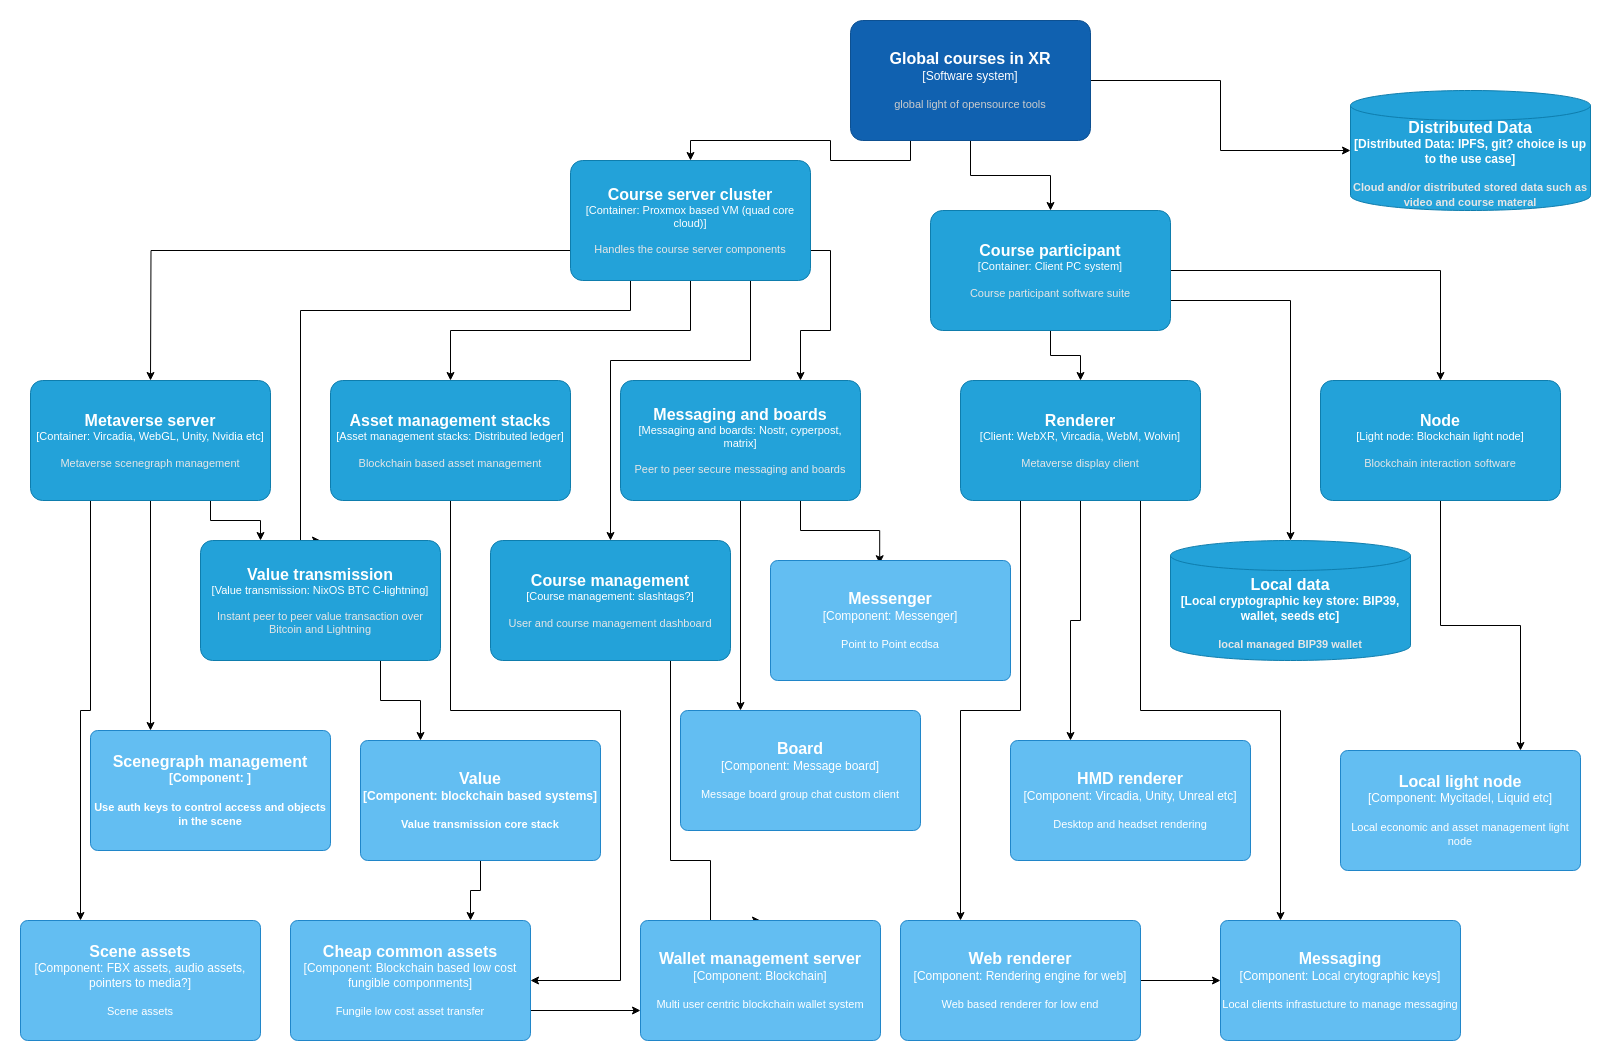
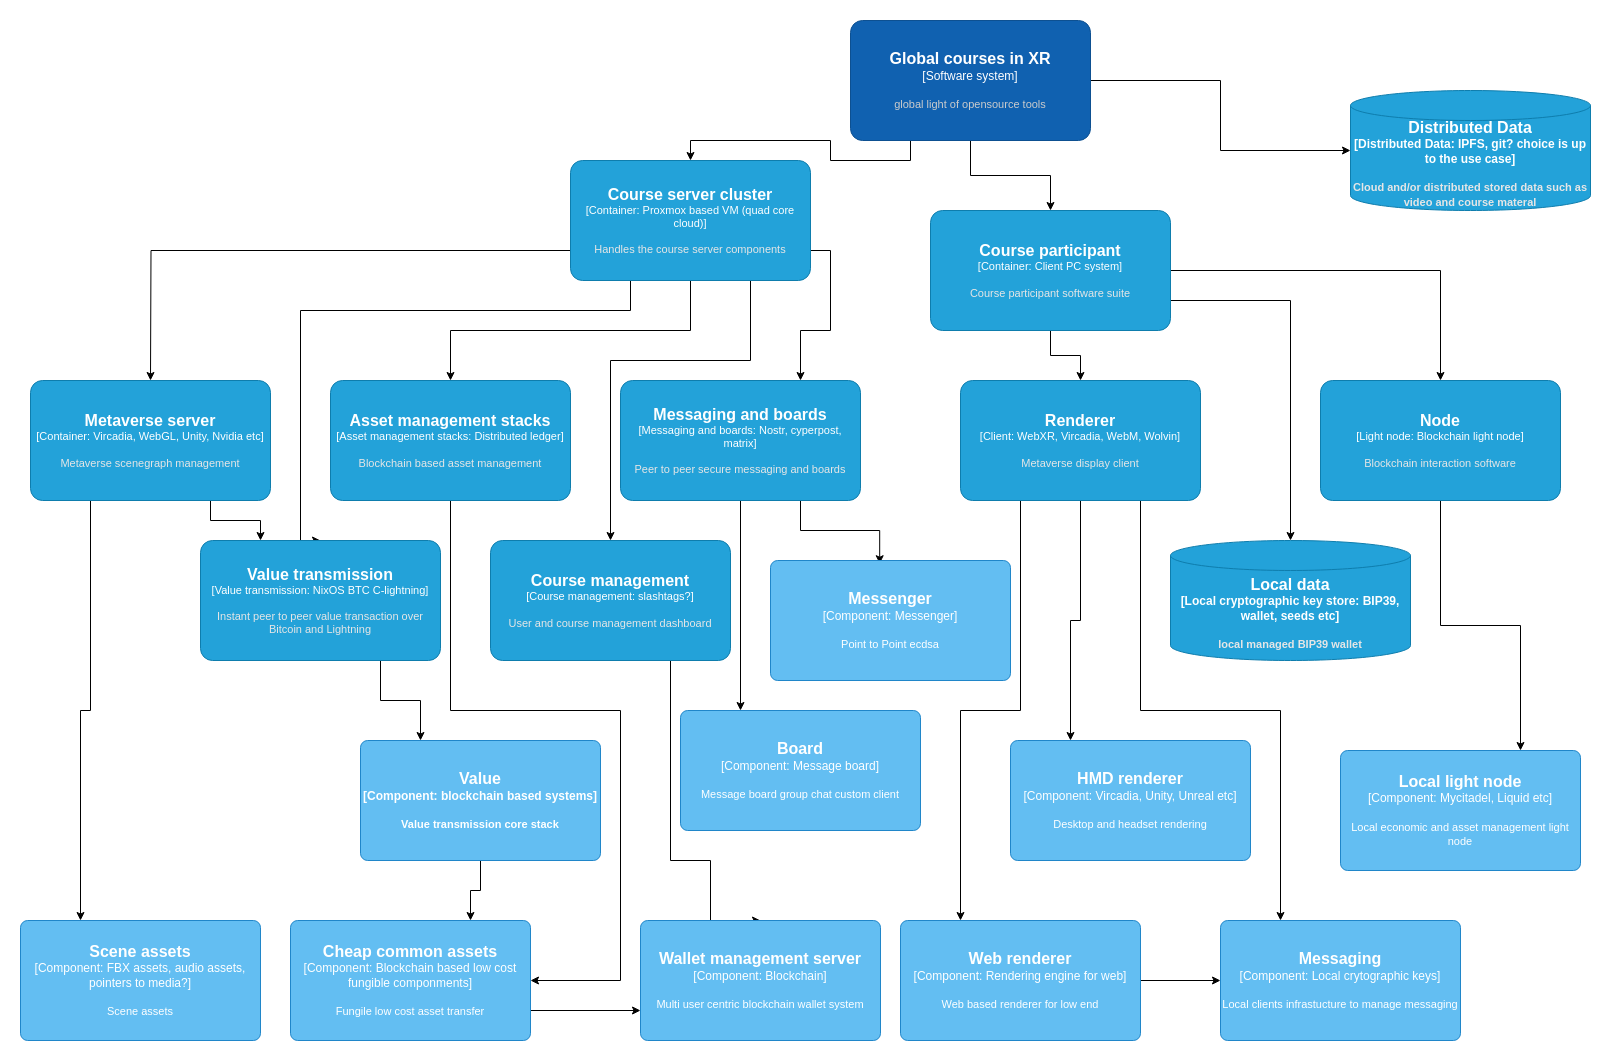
(151, 612) -> none
(211, 791) -> none
